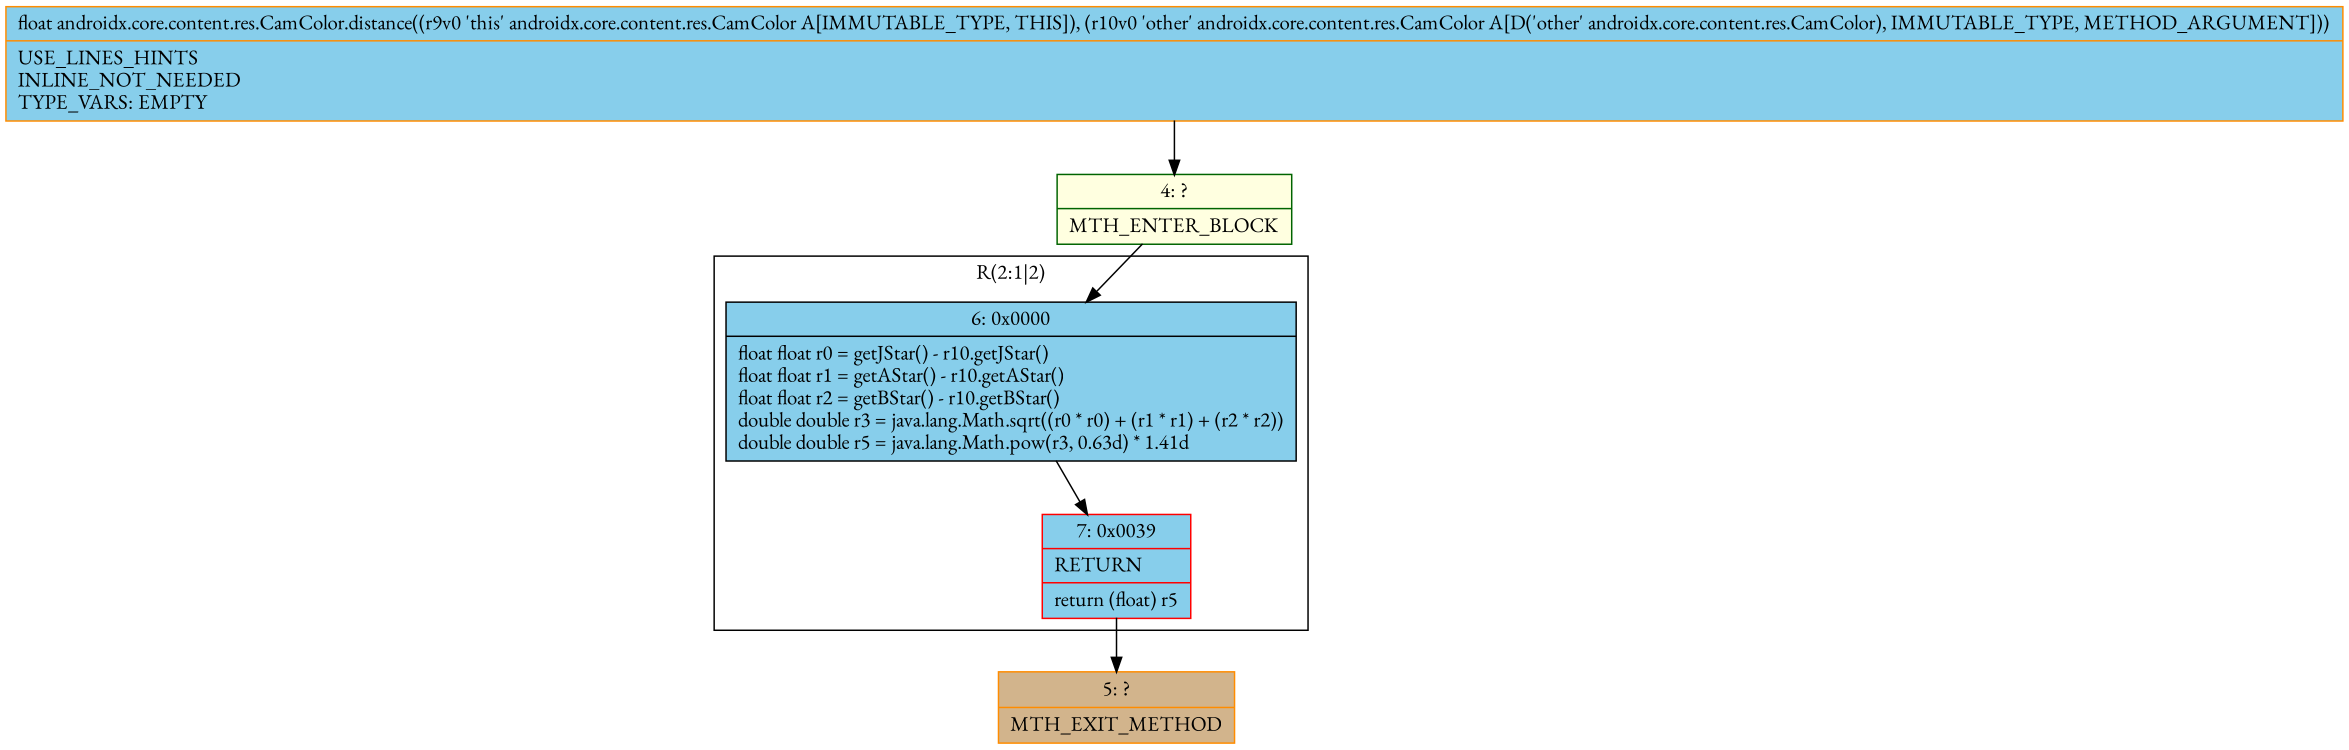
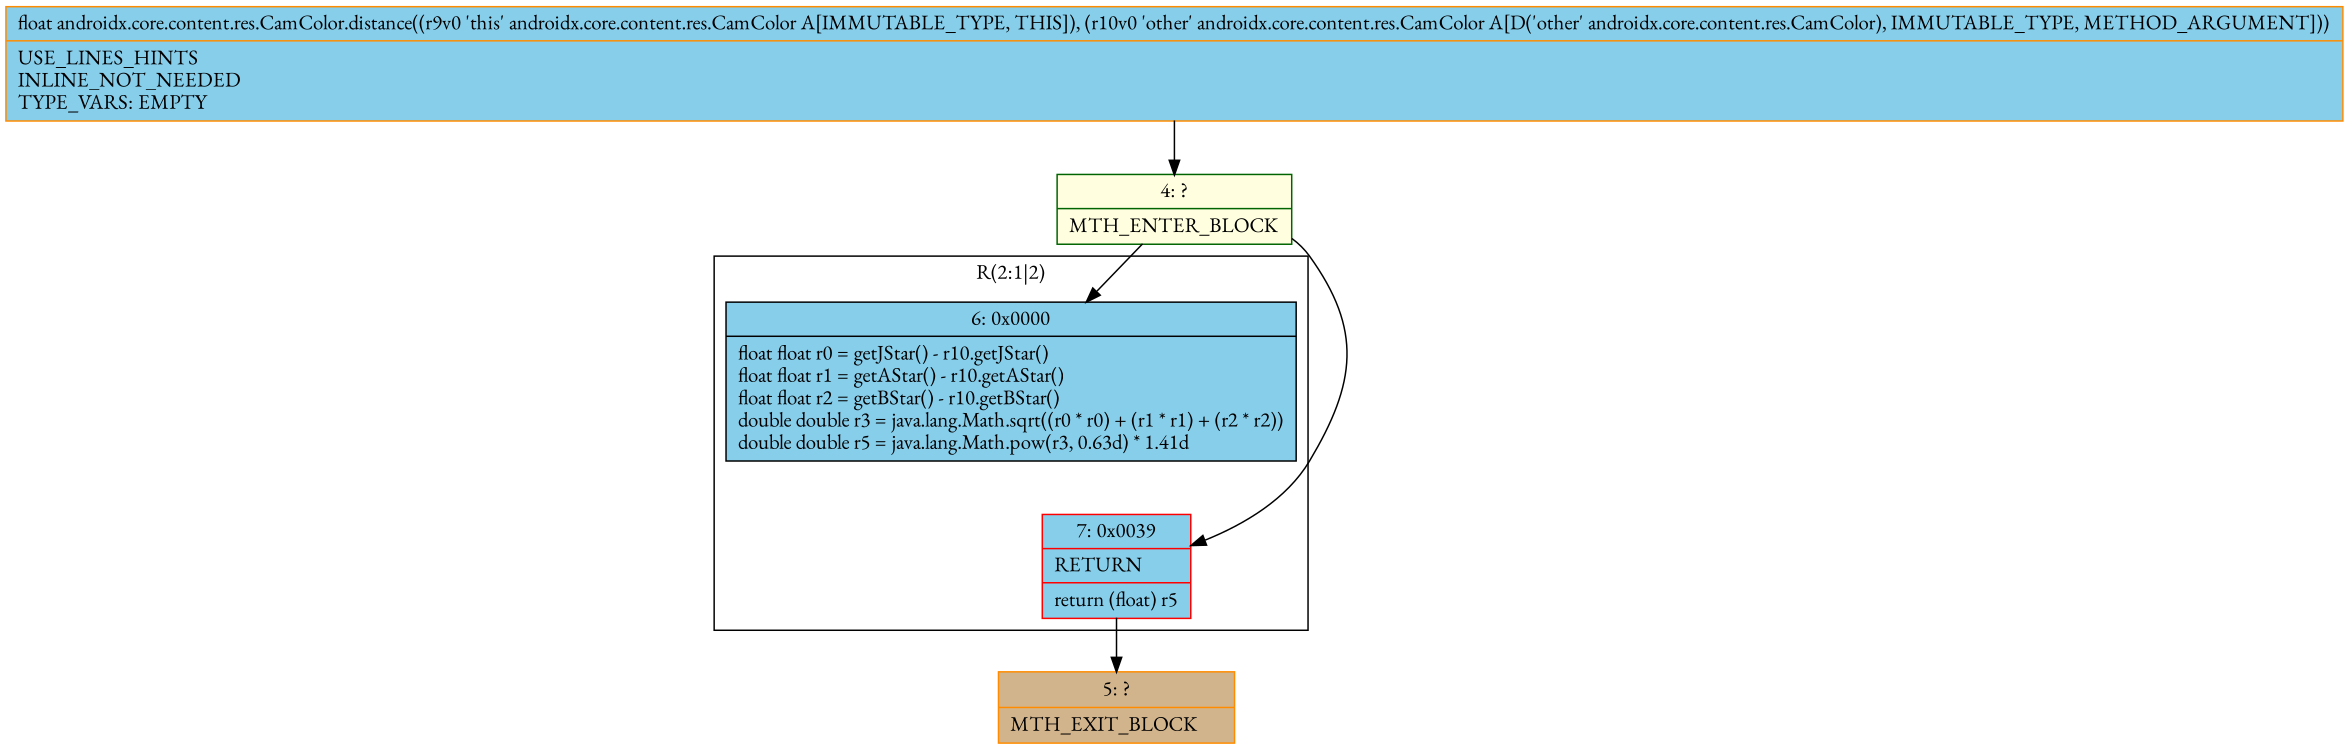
(1068, 481) -> (1335, 411)
(1117, 725) -> (1105, 725)
